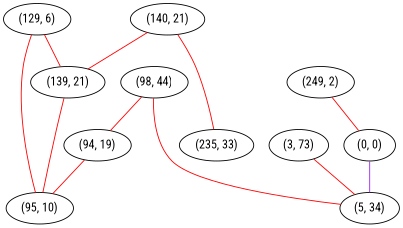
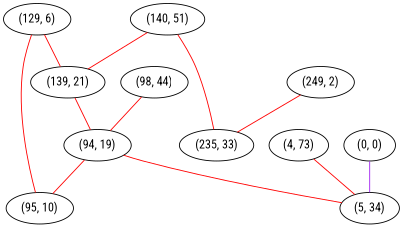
(168, 19) -> (168, 19)
(345, 114) -> (269, 114)
(53, 145) -> (83, 114)
(299, 145) -> (299, 145)
(221, 183) -> (232, 182)
